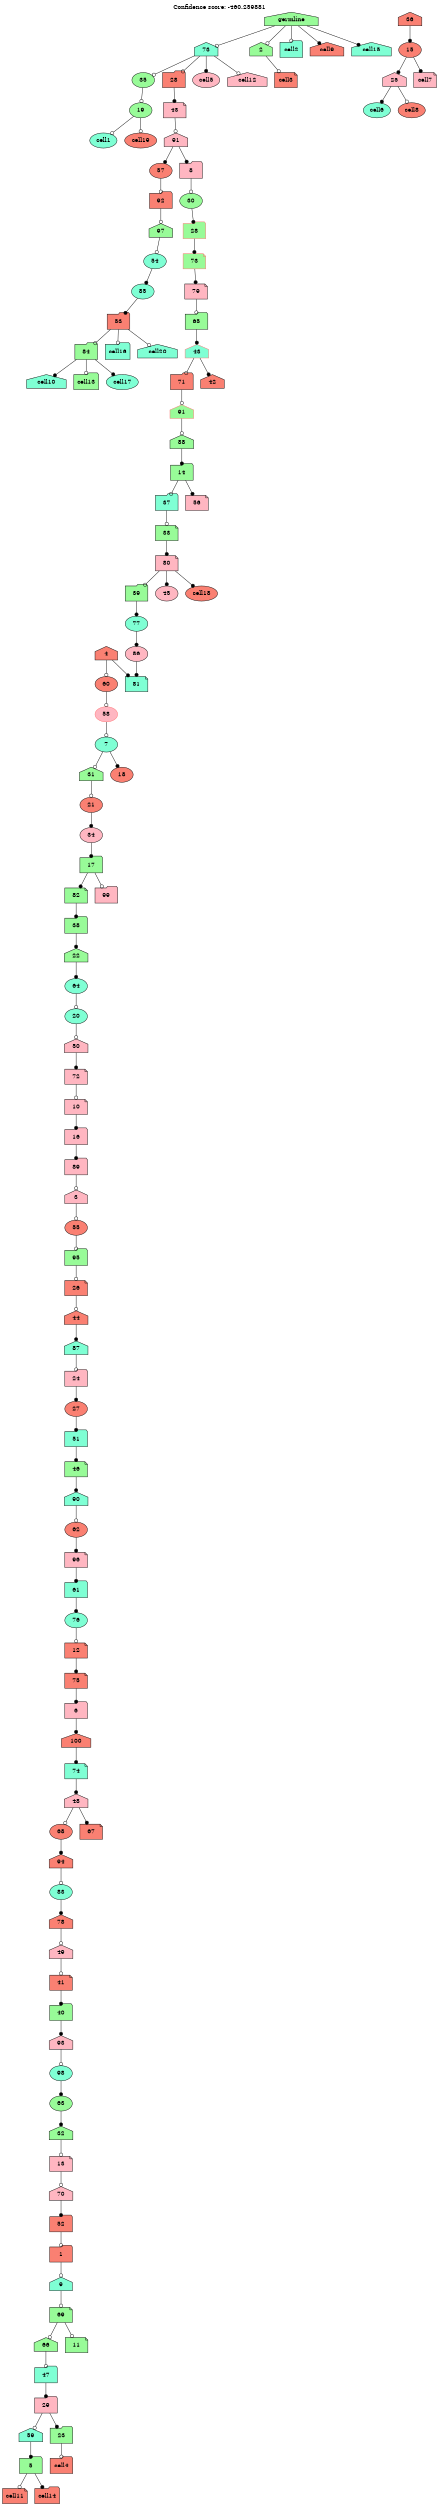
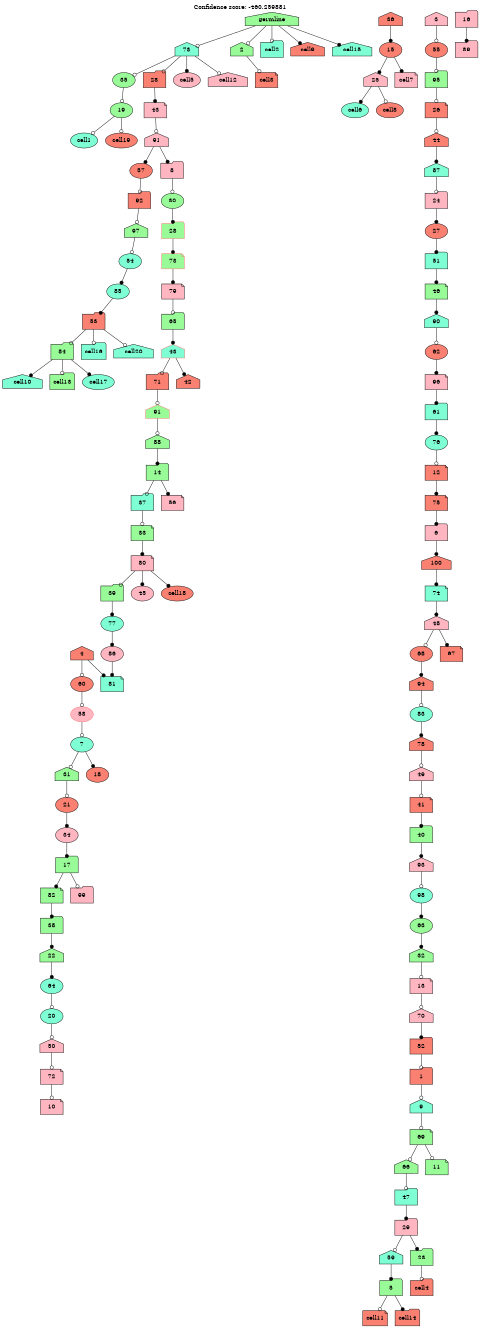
(76, 1059) -> (52, 1059)
(76, 1120) -> none
(76, 1181) -> none
